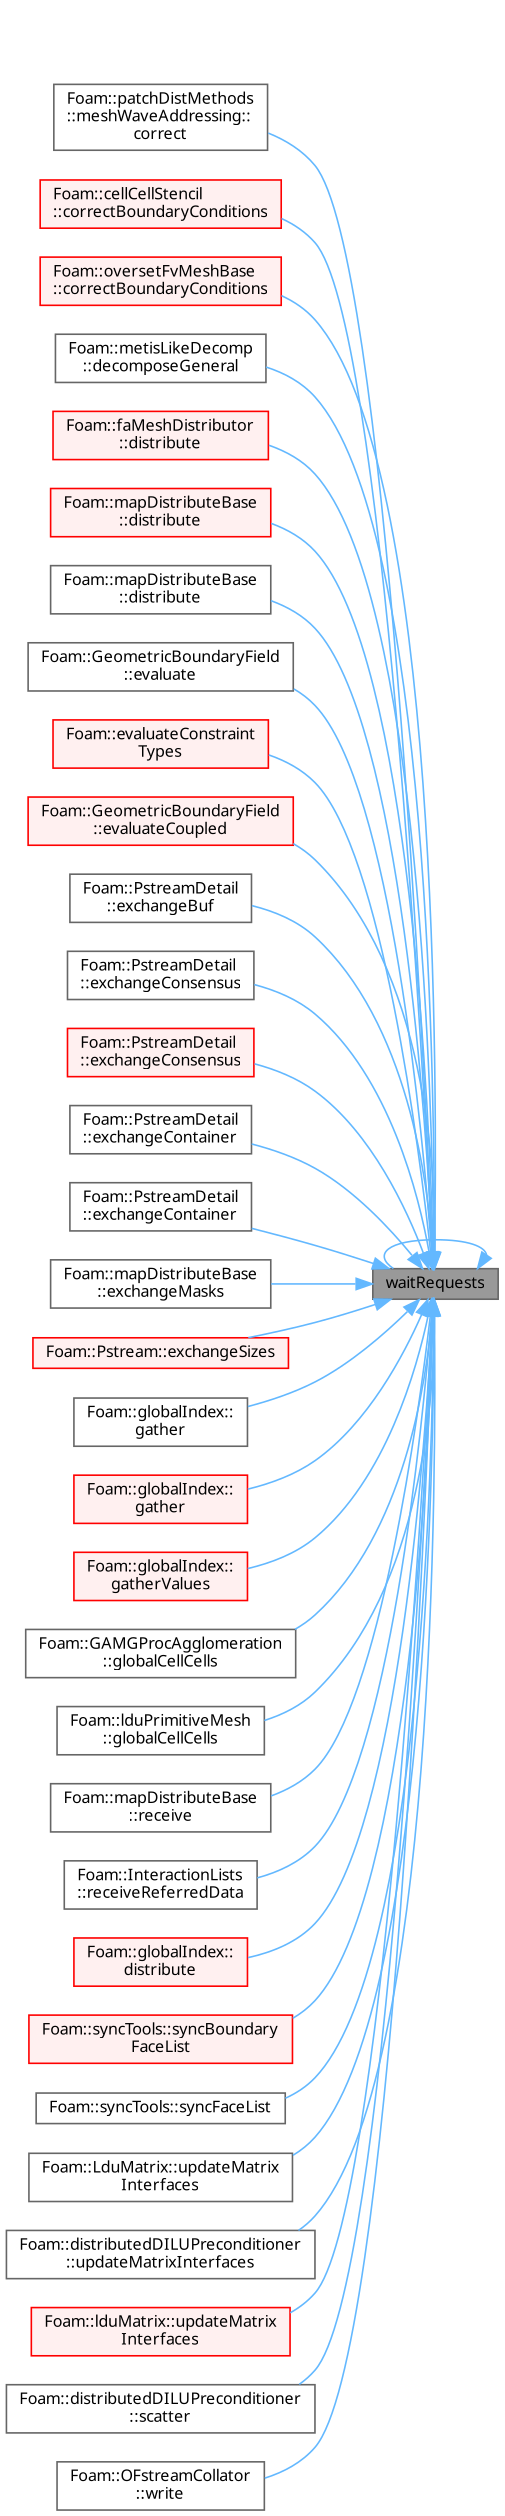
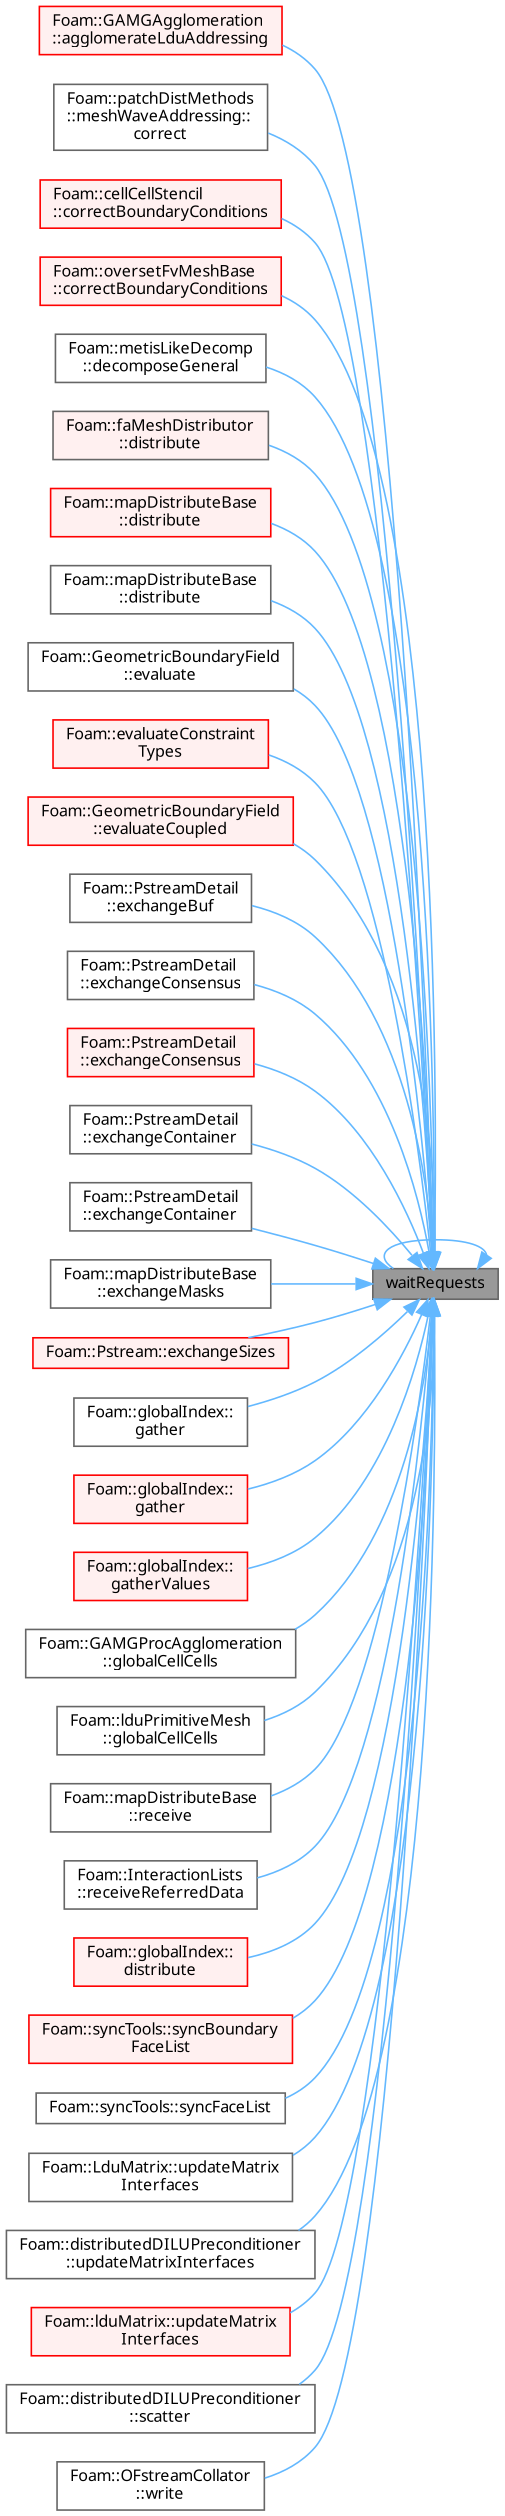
none -> (161, 31)
(161, 435) -> (161, 435)
